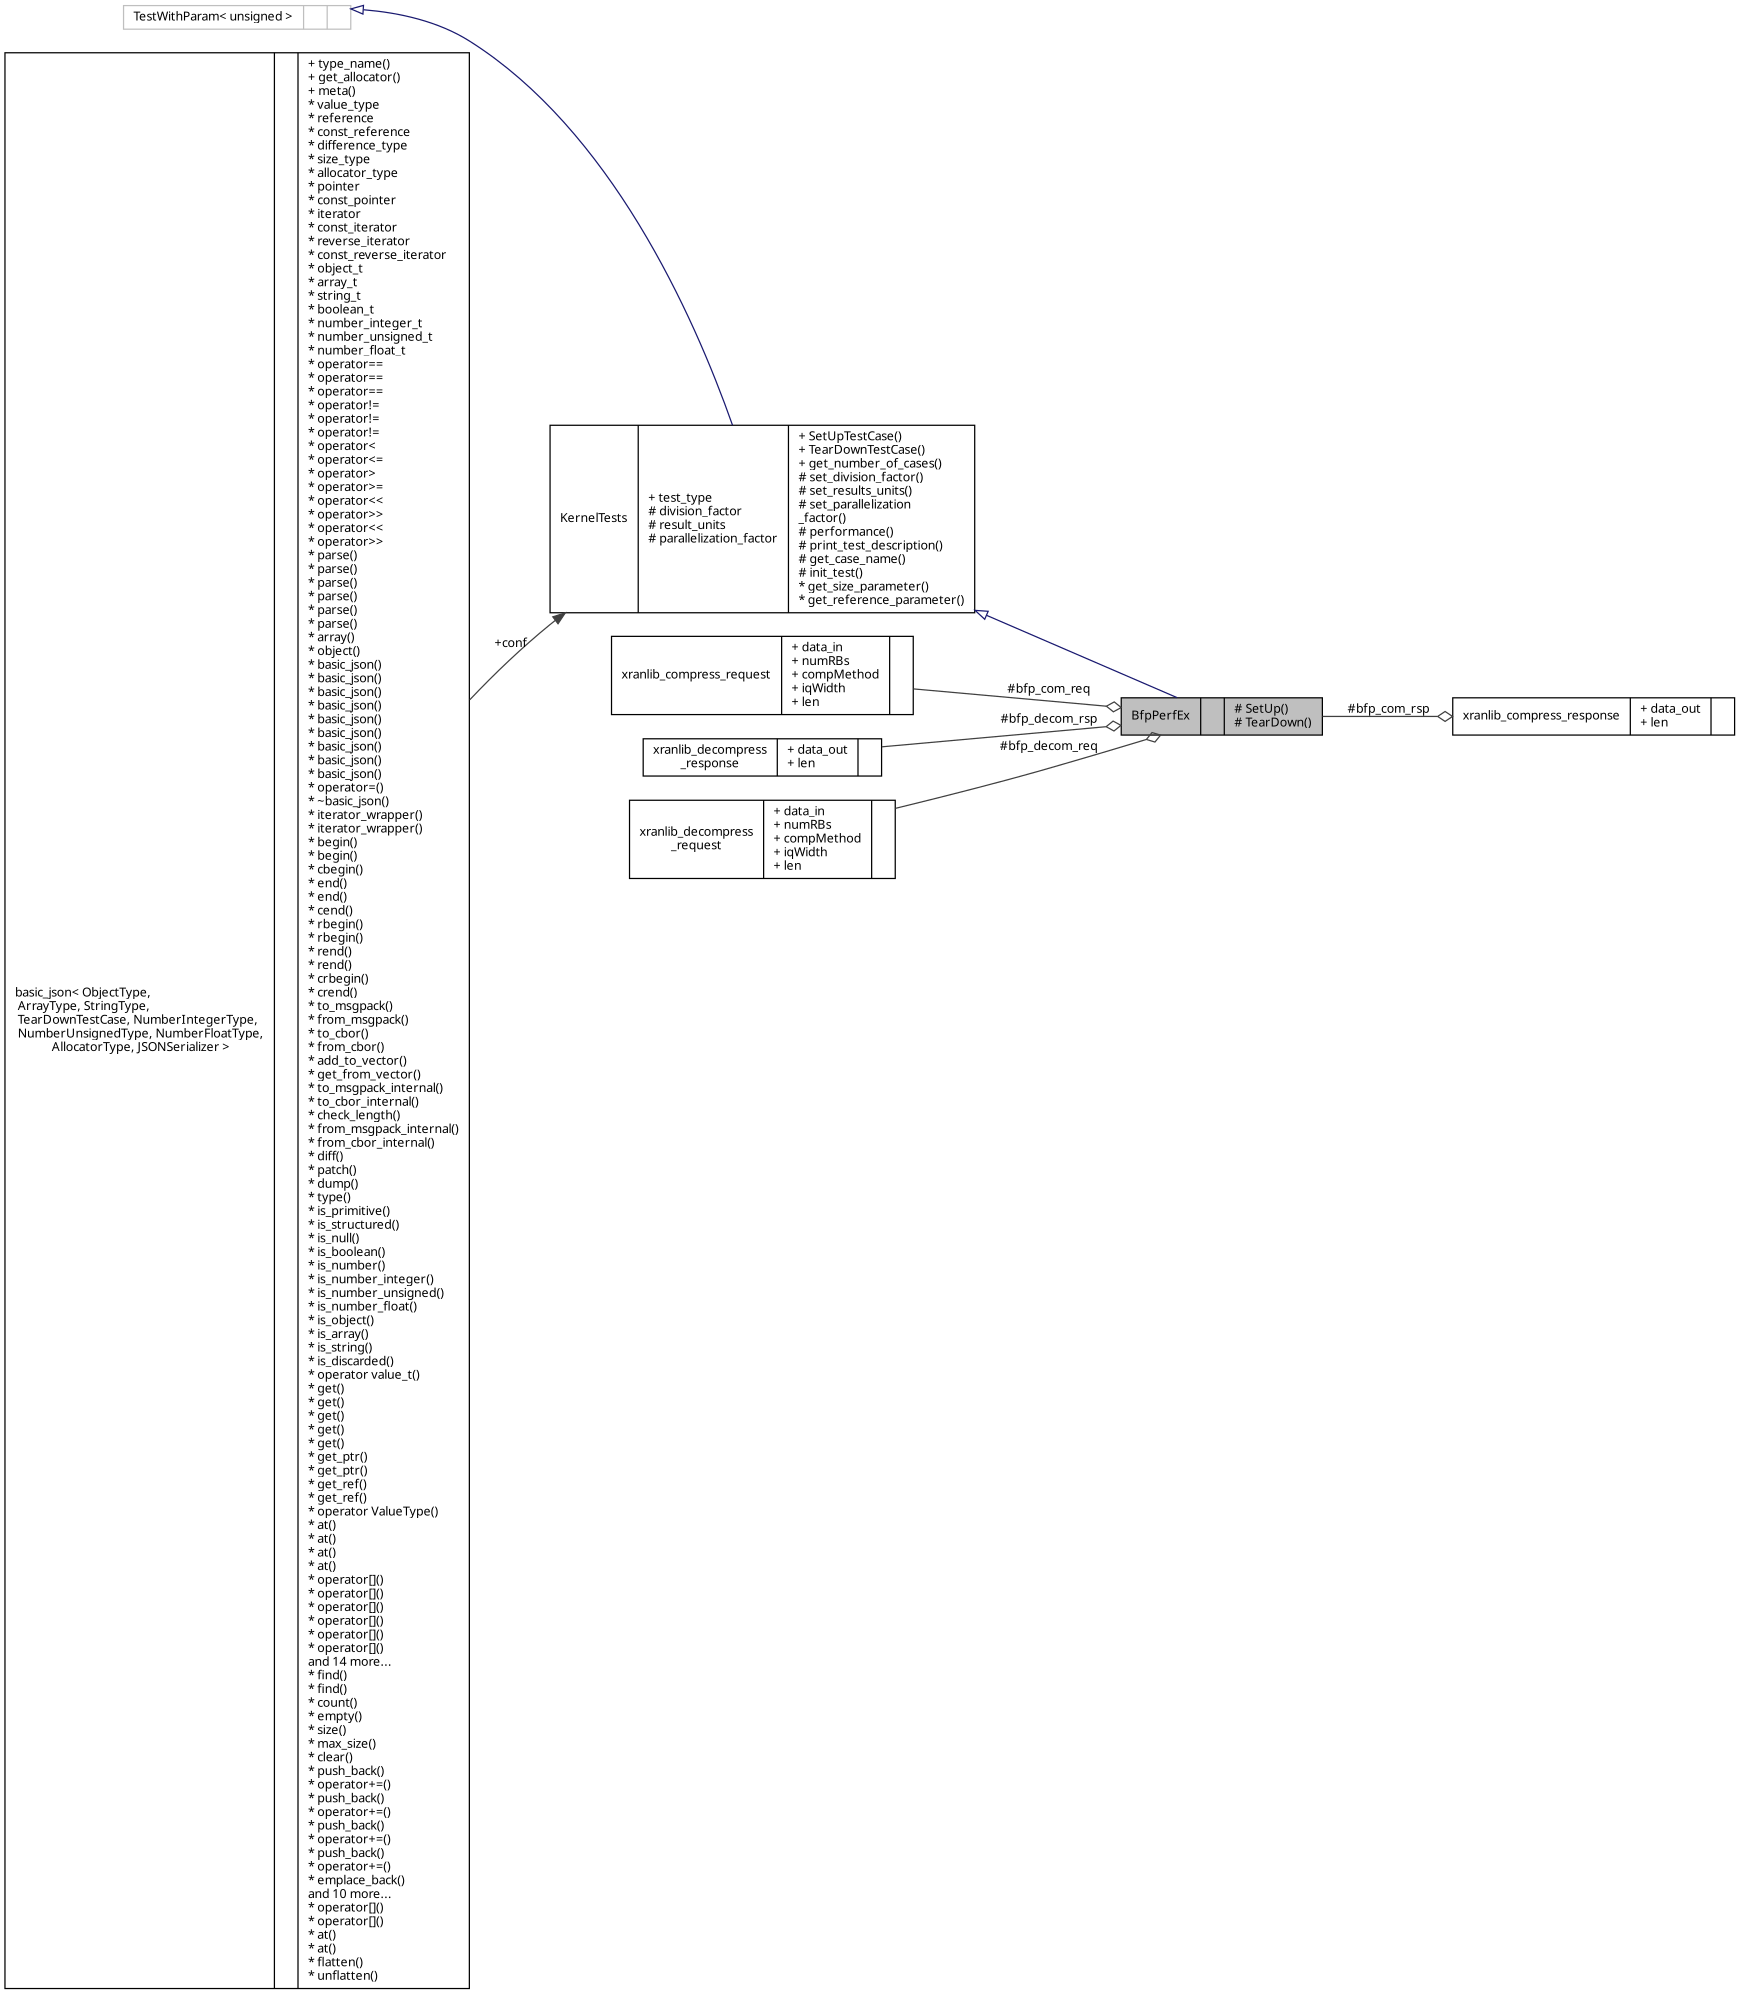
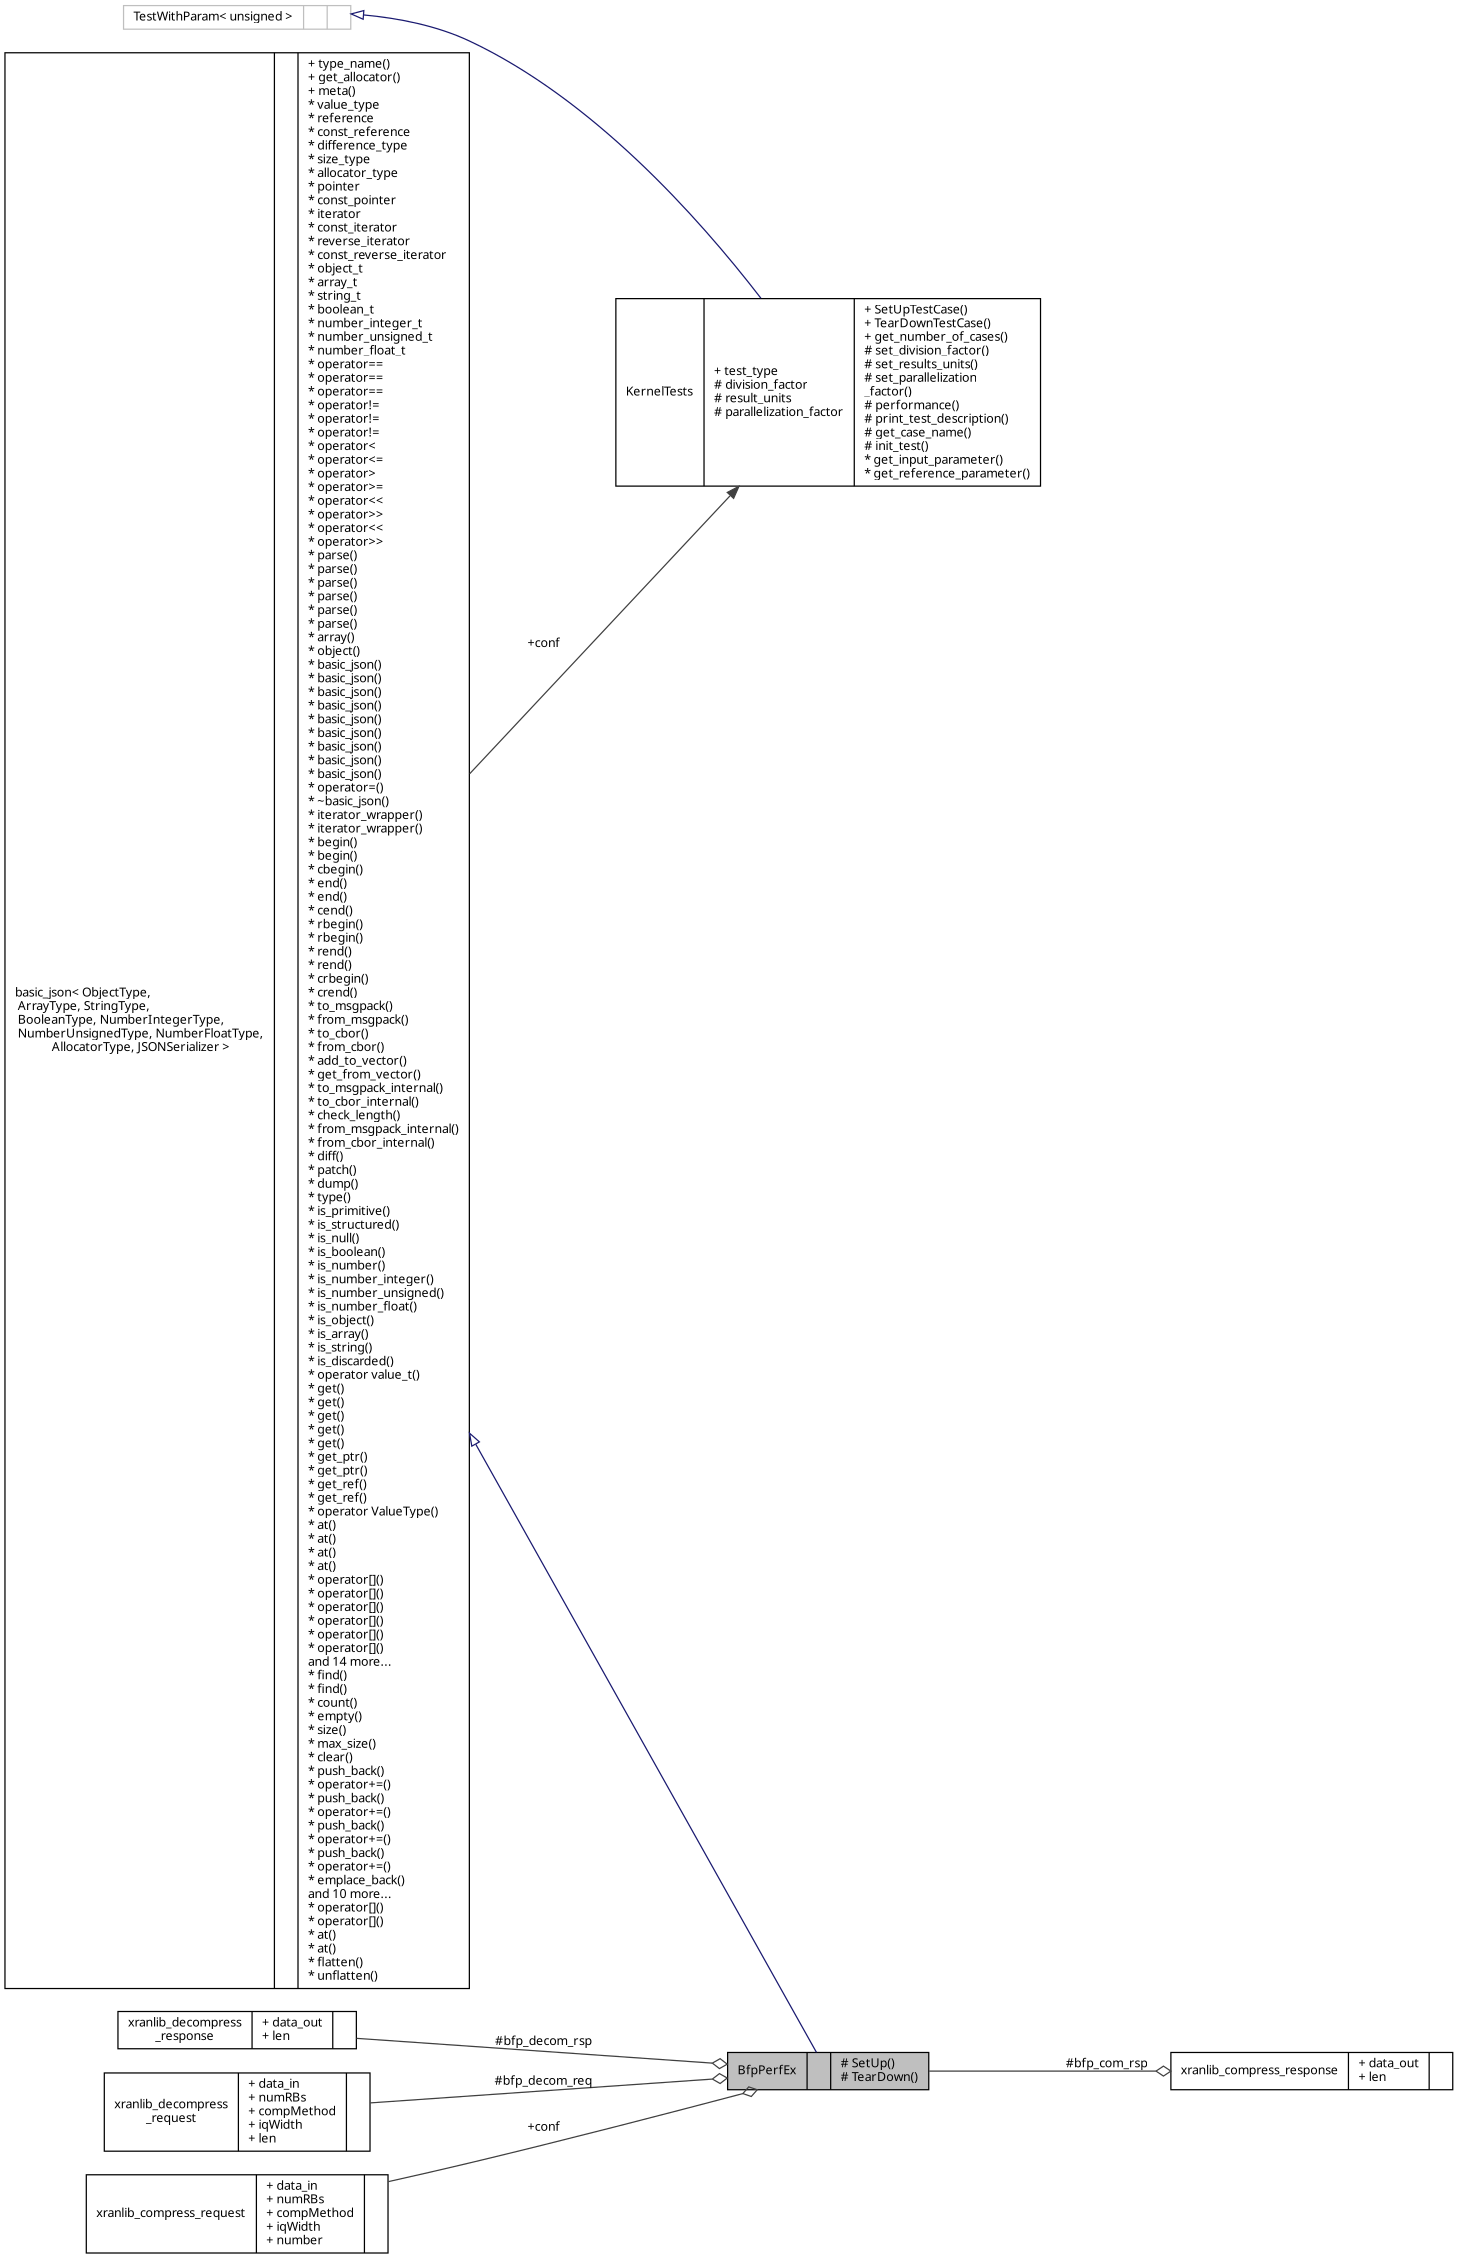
(864, 587) -> (934, 460)
(1082, 657) -> (646, 1748)
(1048, 690) -> (543, 2128)
(806, 702) -> (295, 2241)
(137, 1020) -> (120, 1020)
